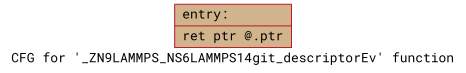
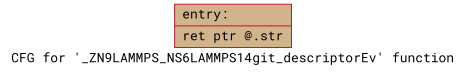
(233, 36) -> (233, 36)
